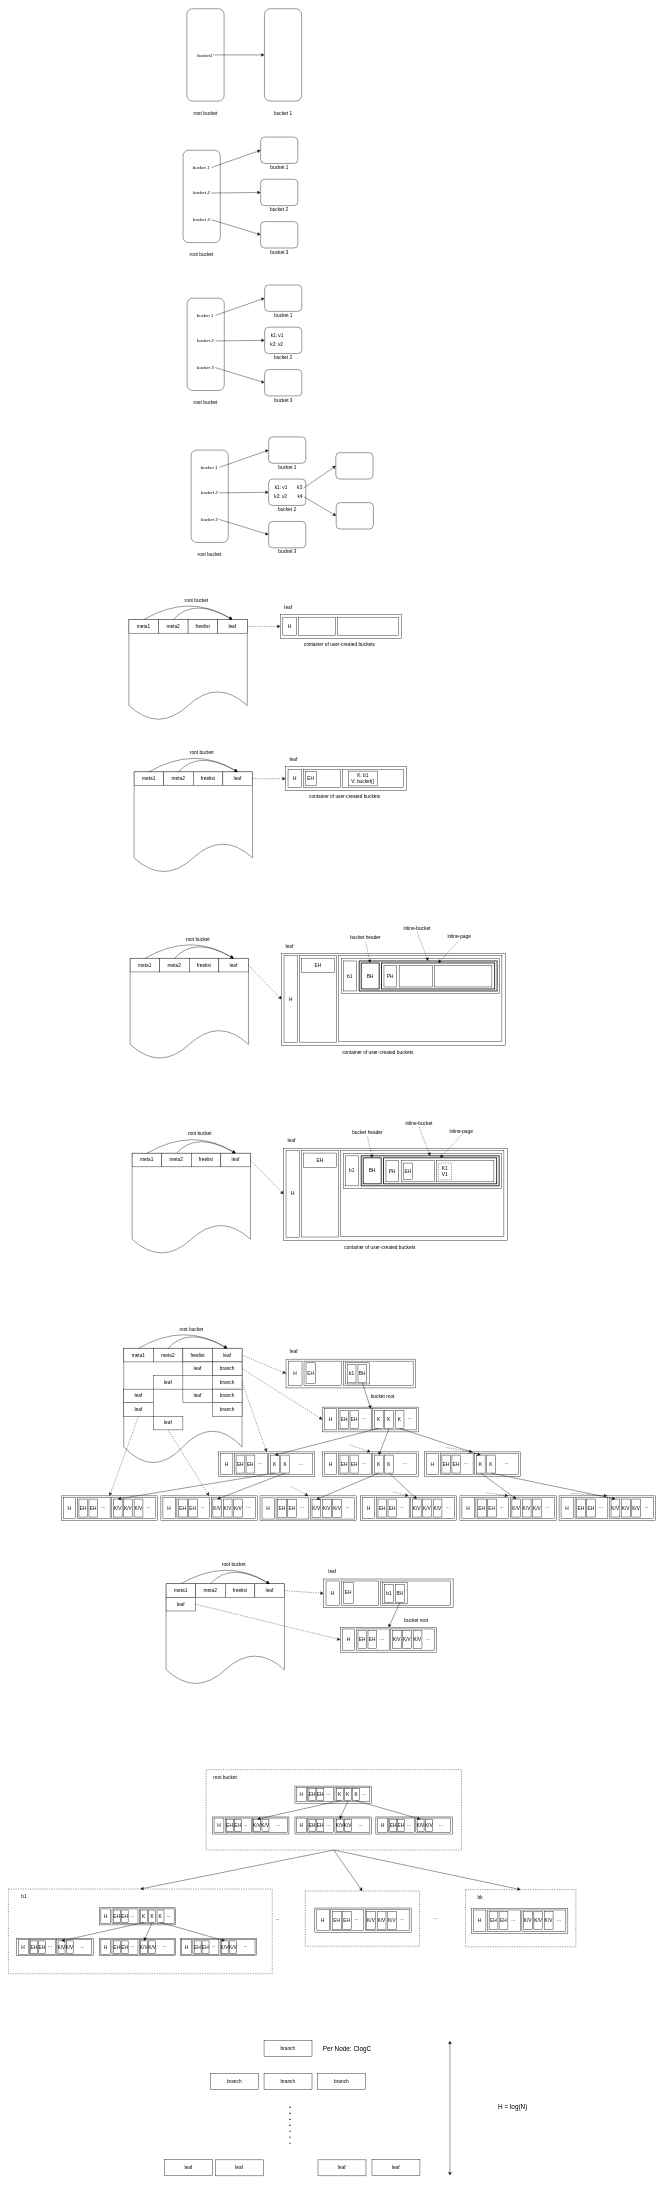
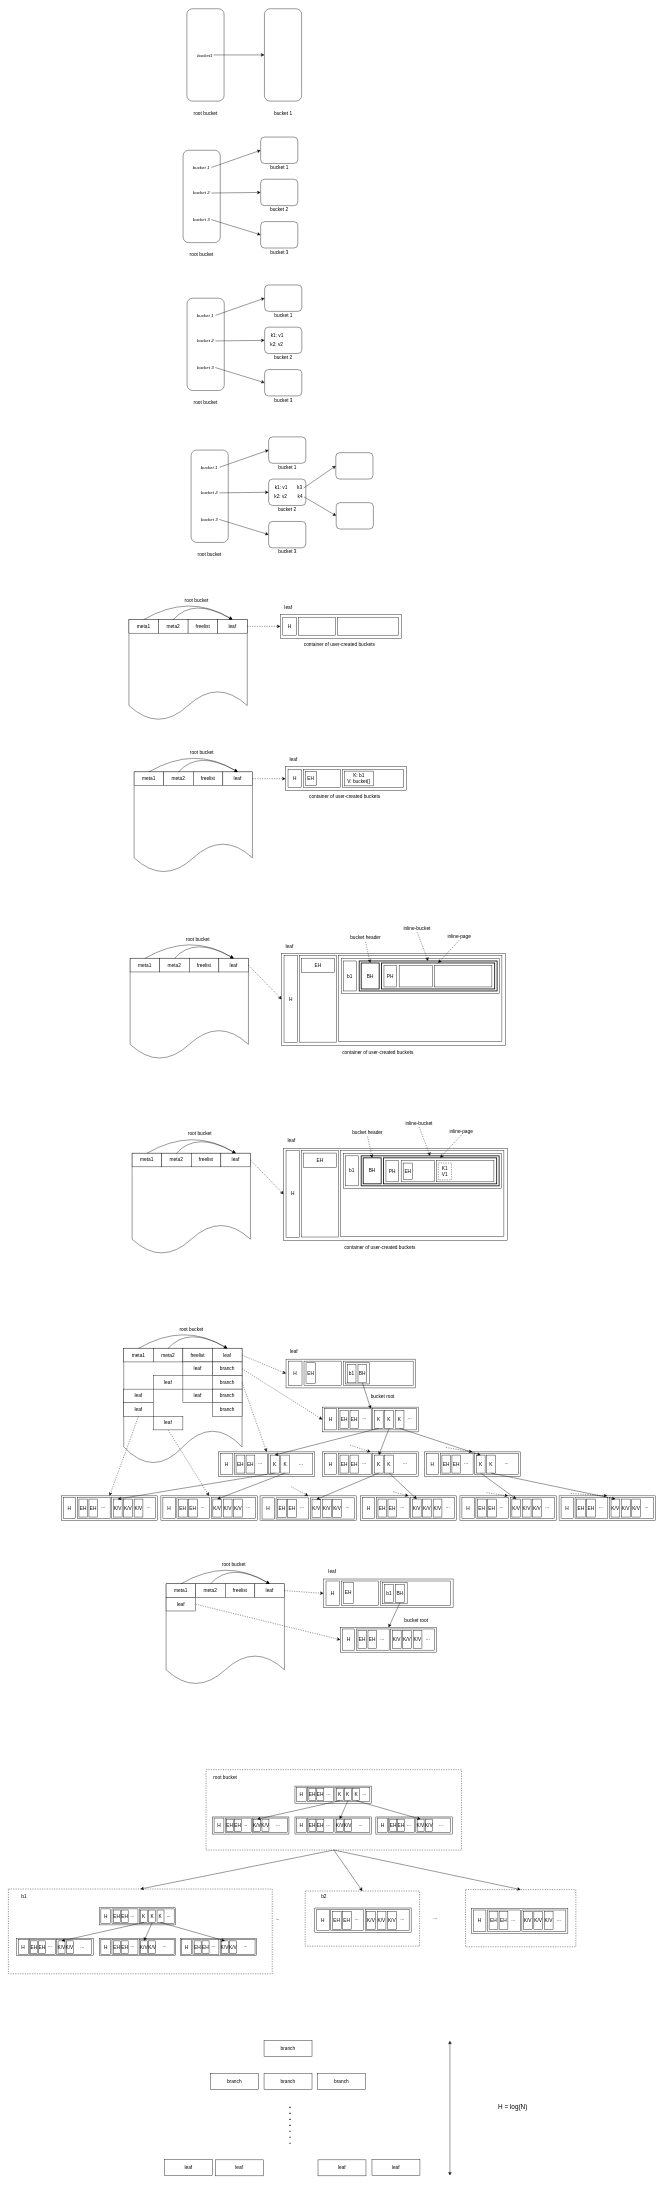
(363, 778) -> (359, 778)
none -> (324, 1897)
(480, 1898) -> none
(347, 2050) -> none
